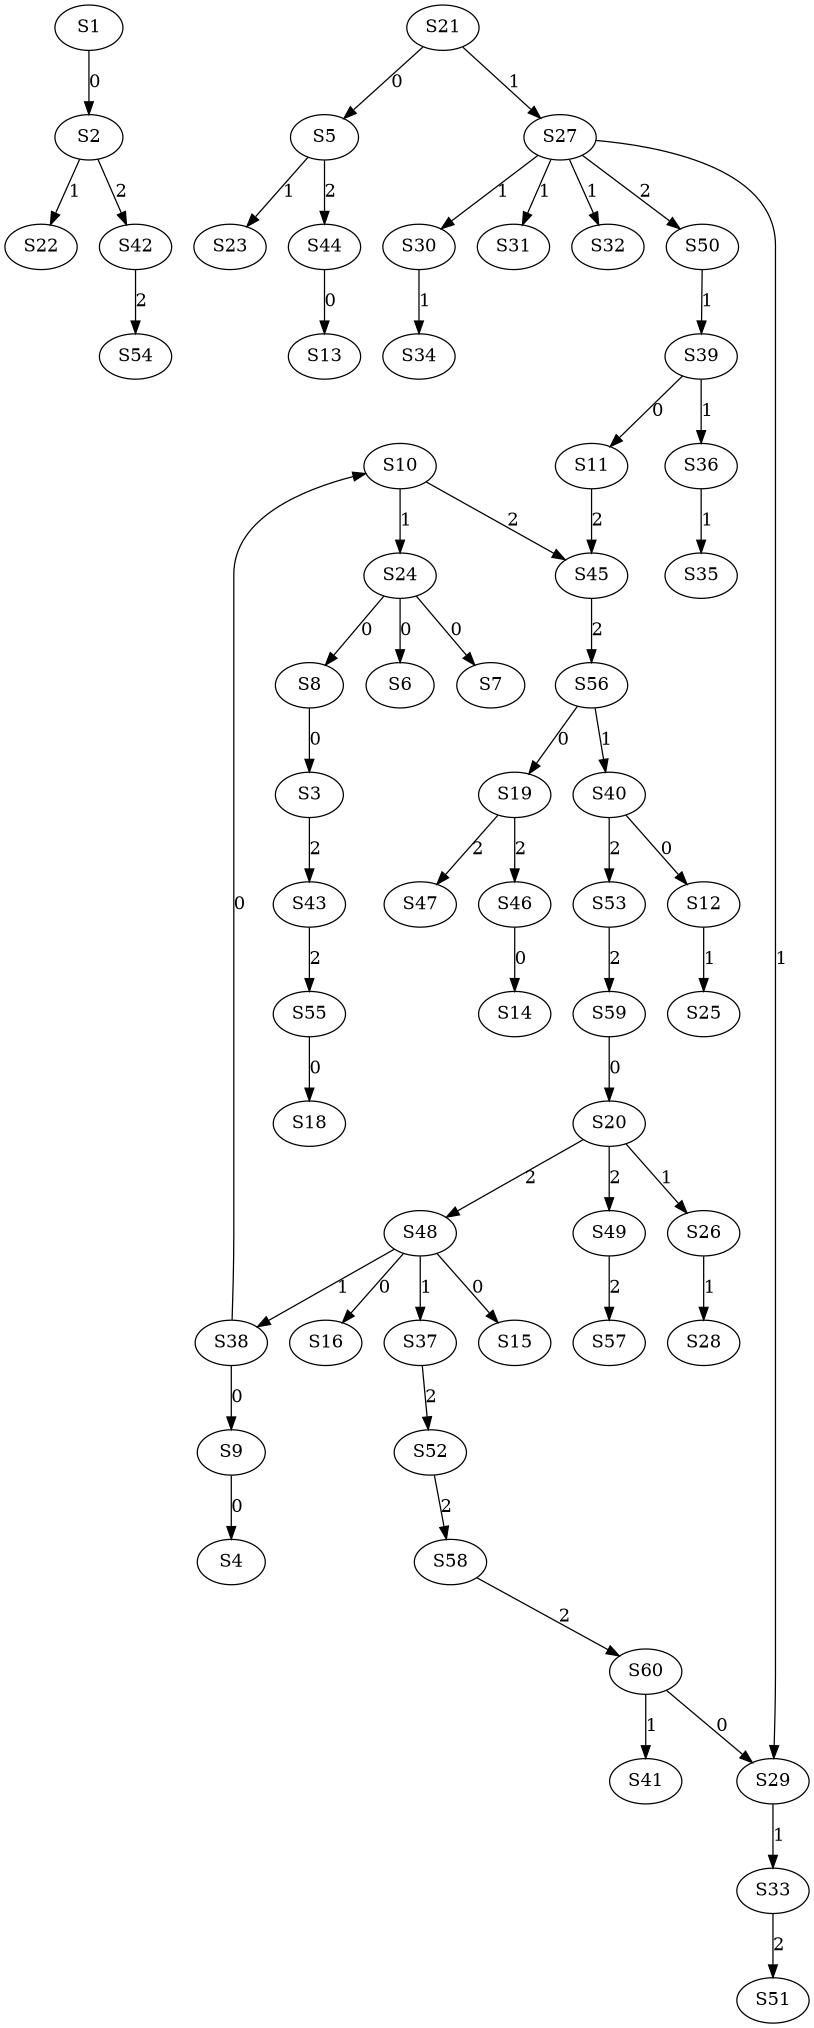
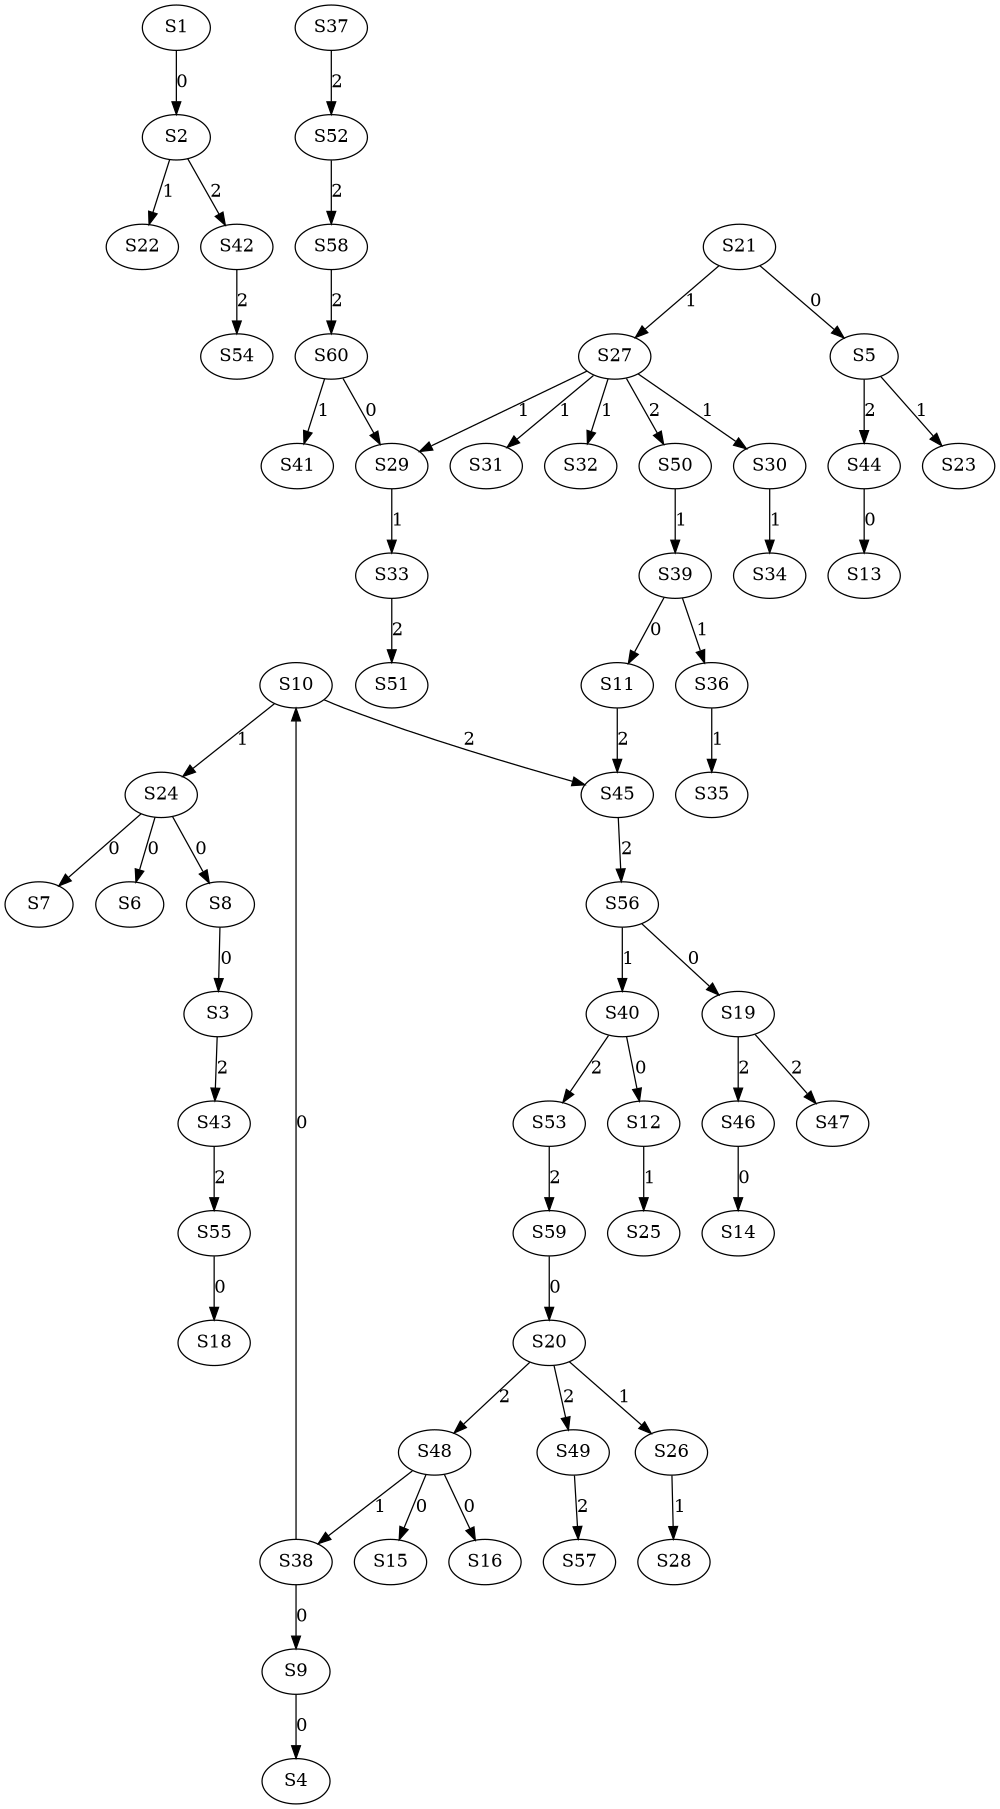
(420, 1282) -> none
